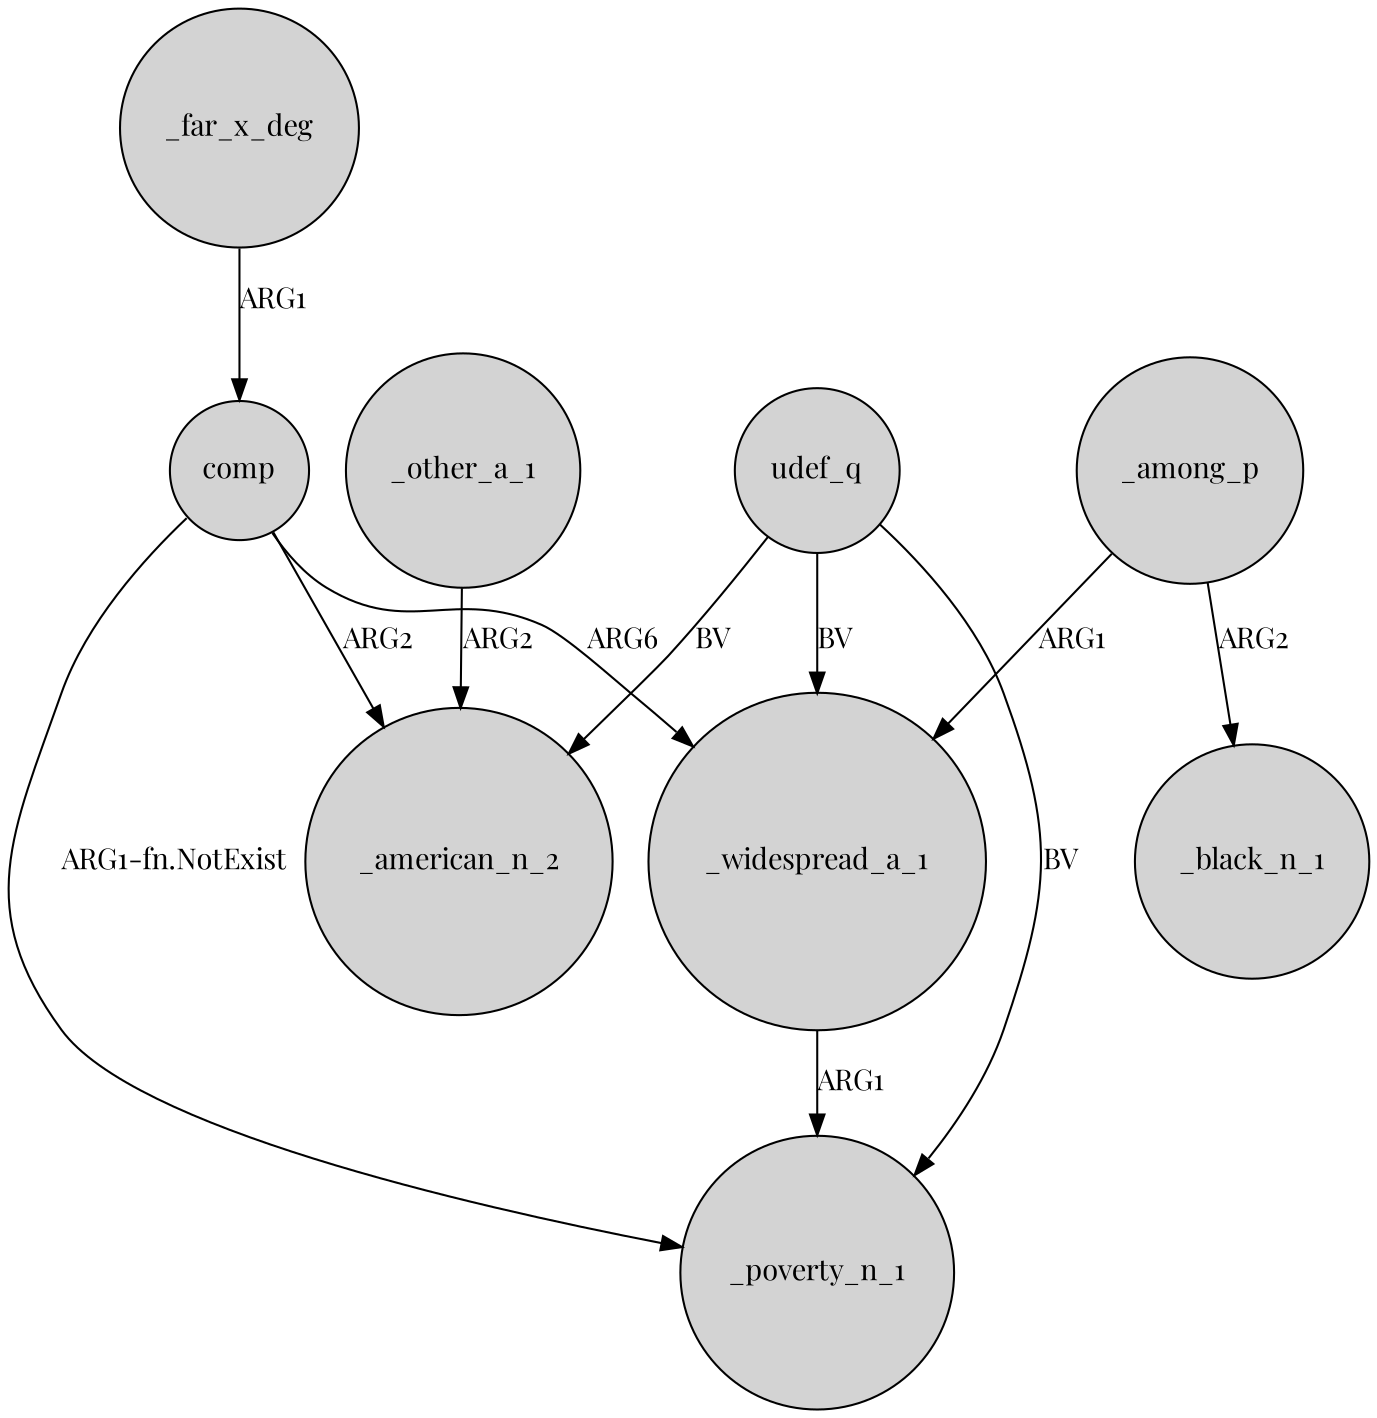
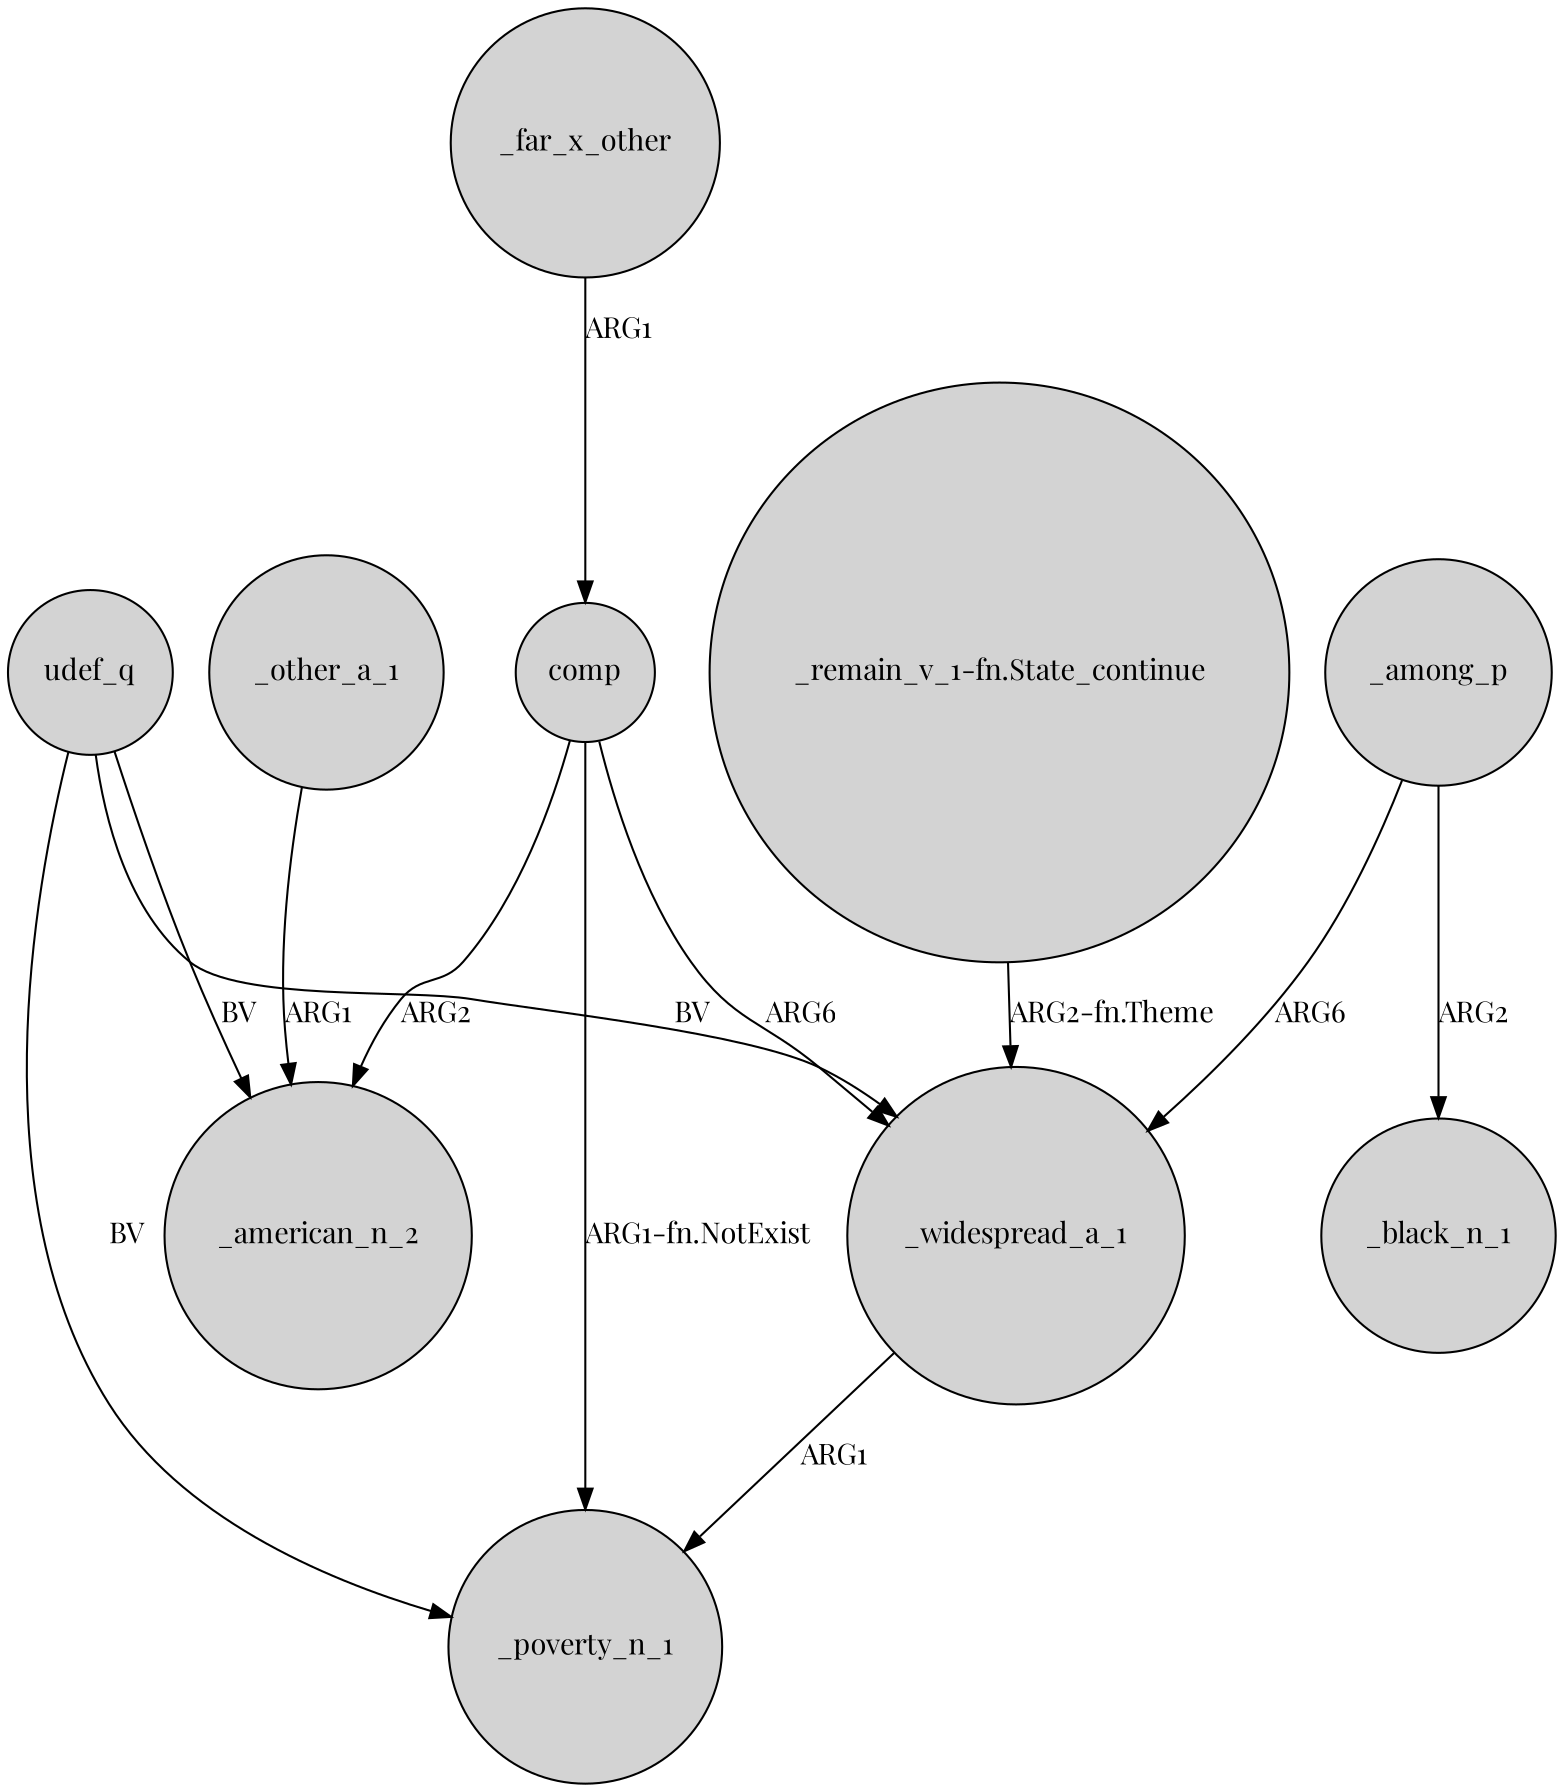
(239, 128) -> (585, 143)
(498, 640) -> (319, 1015)
(1073, 640) -> (1311, 1015)
none -> (999, 672)
